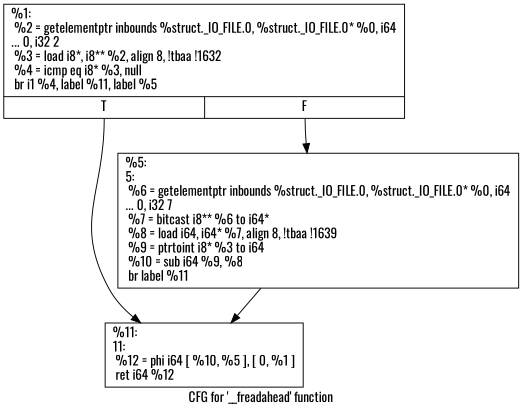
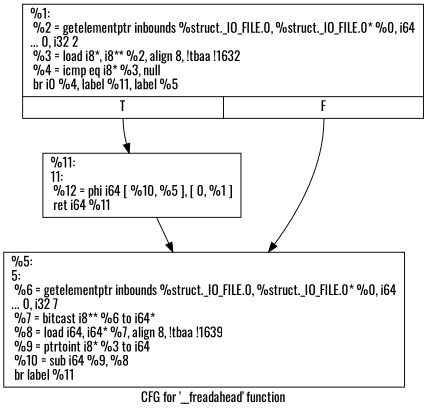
(84, 85) -> (104, 85)
(249, 302) -> (163, 231)
(144, 376) -> (81, 206)
